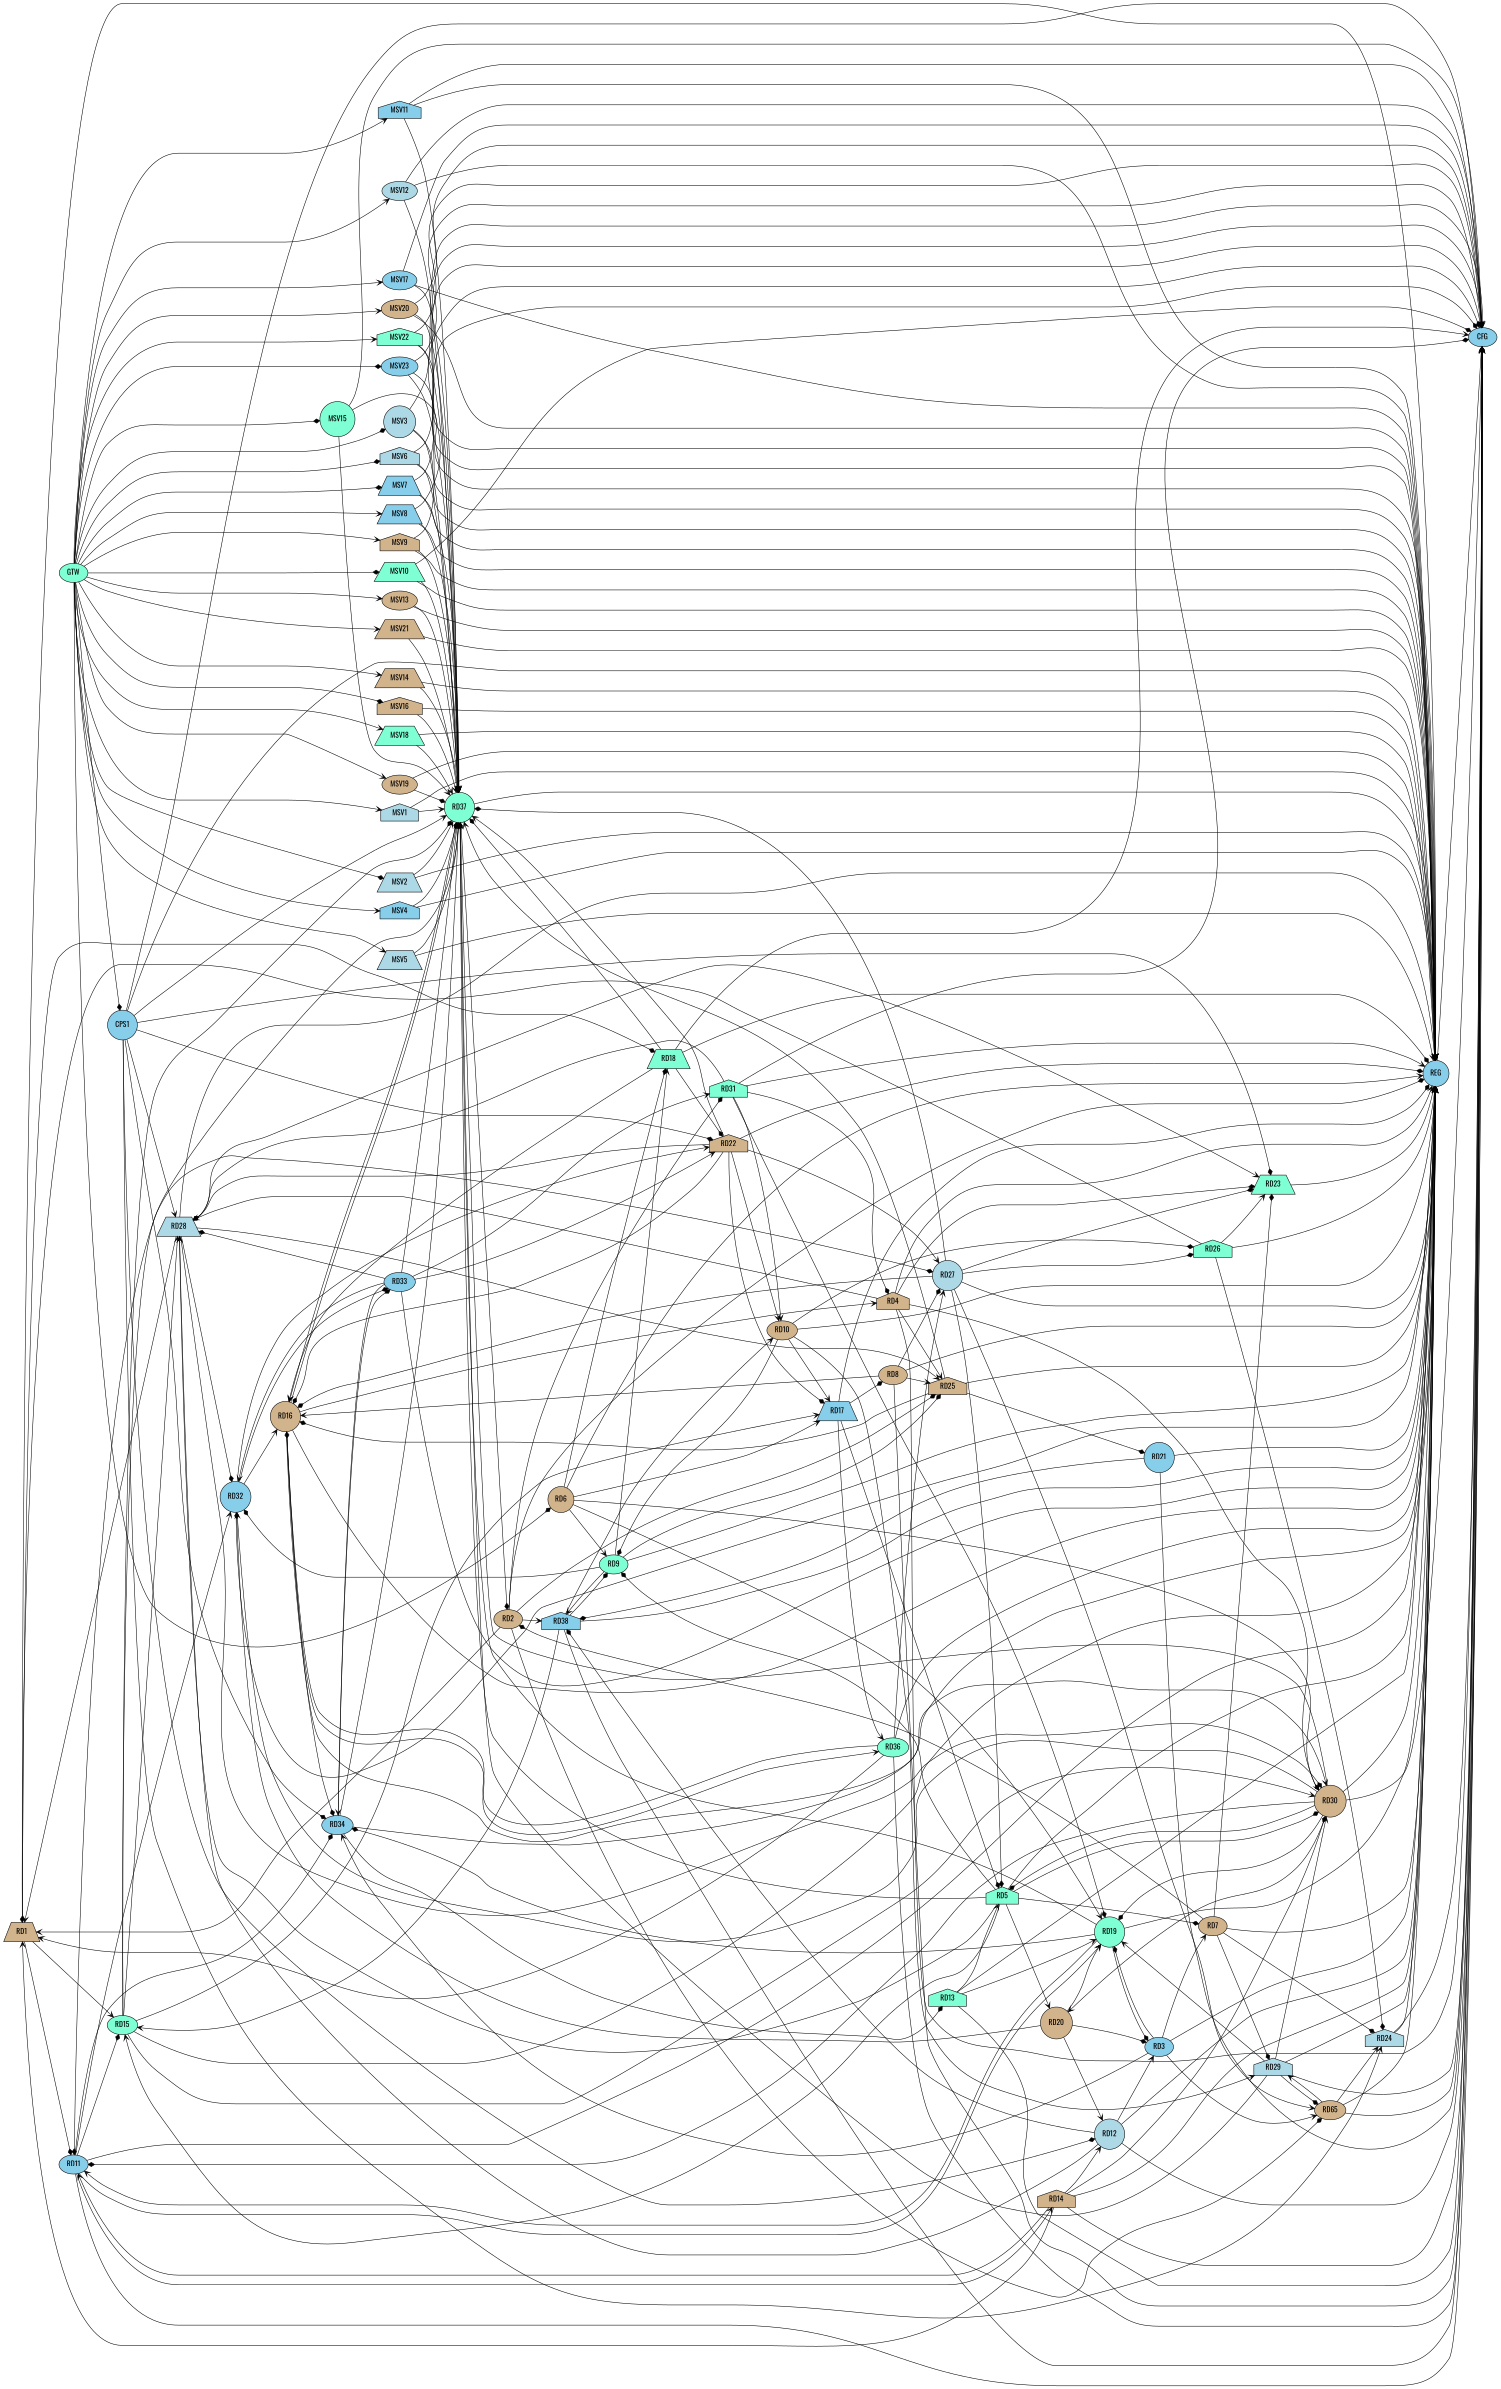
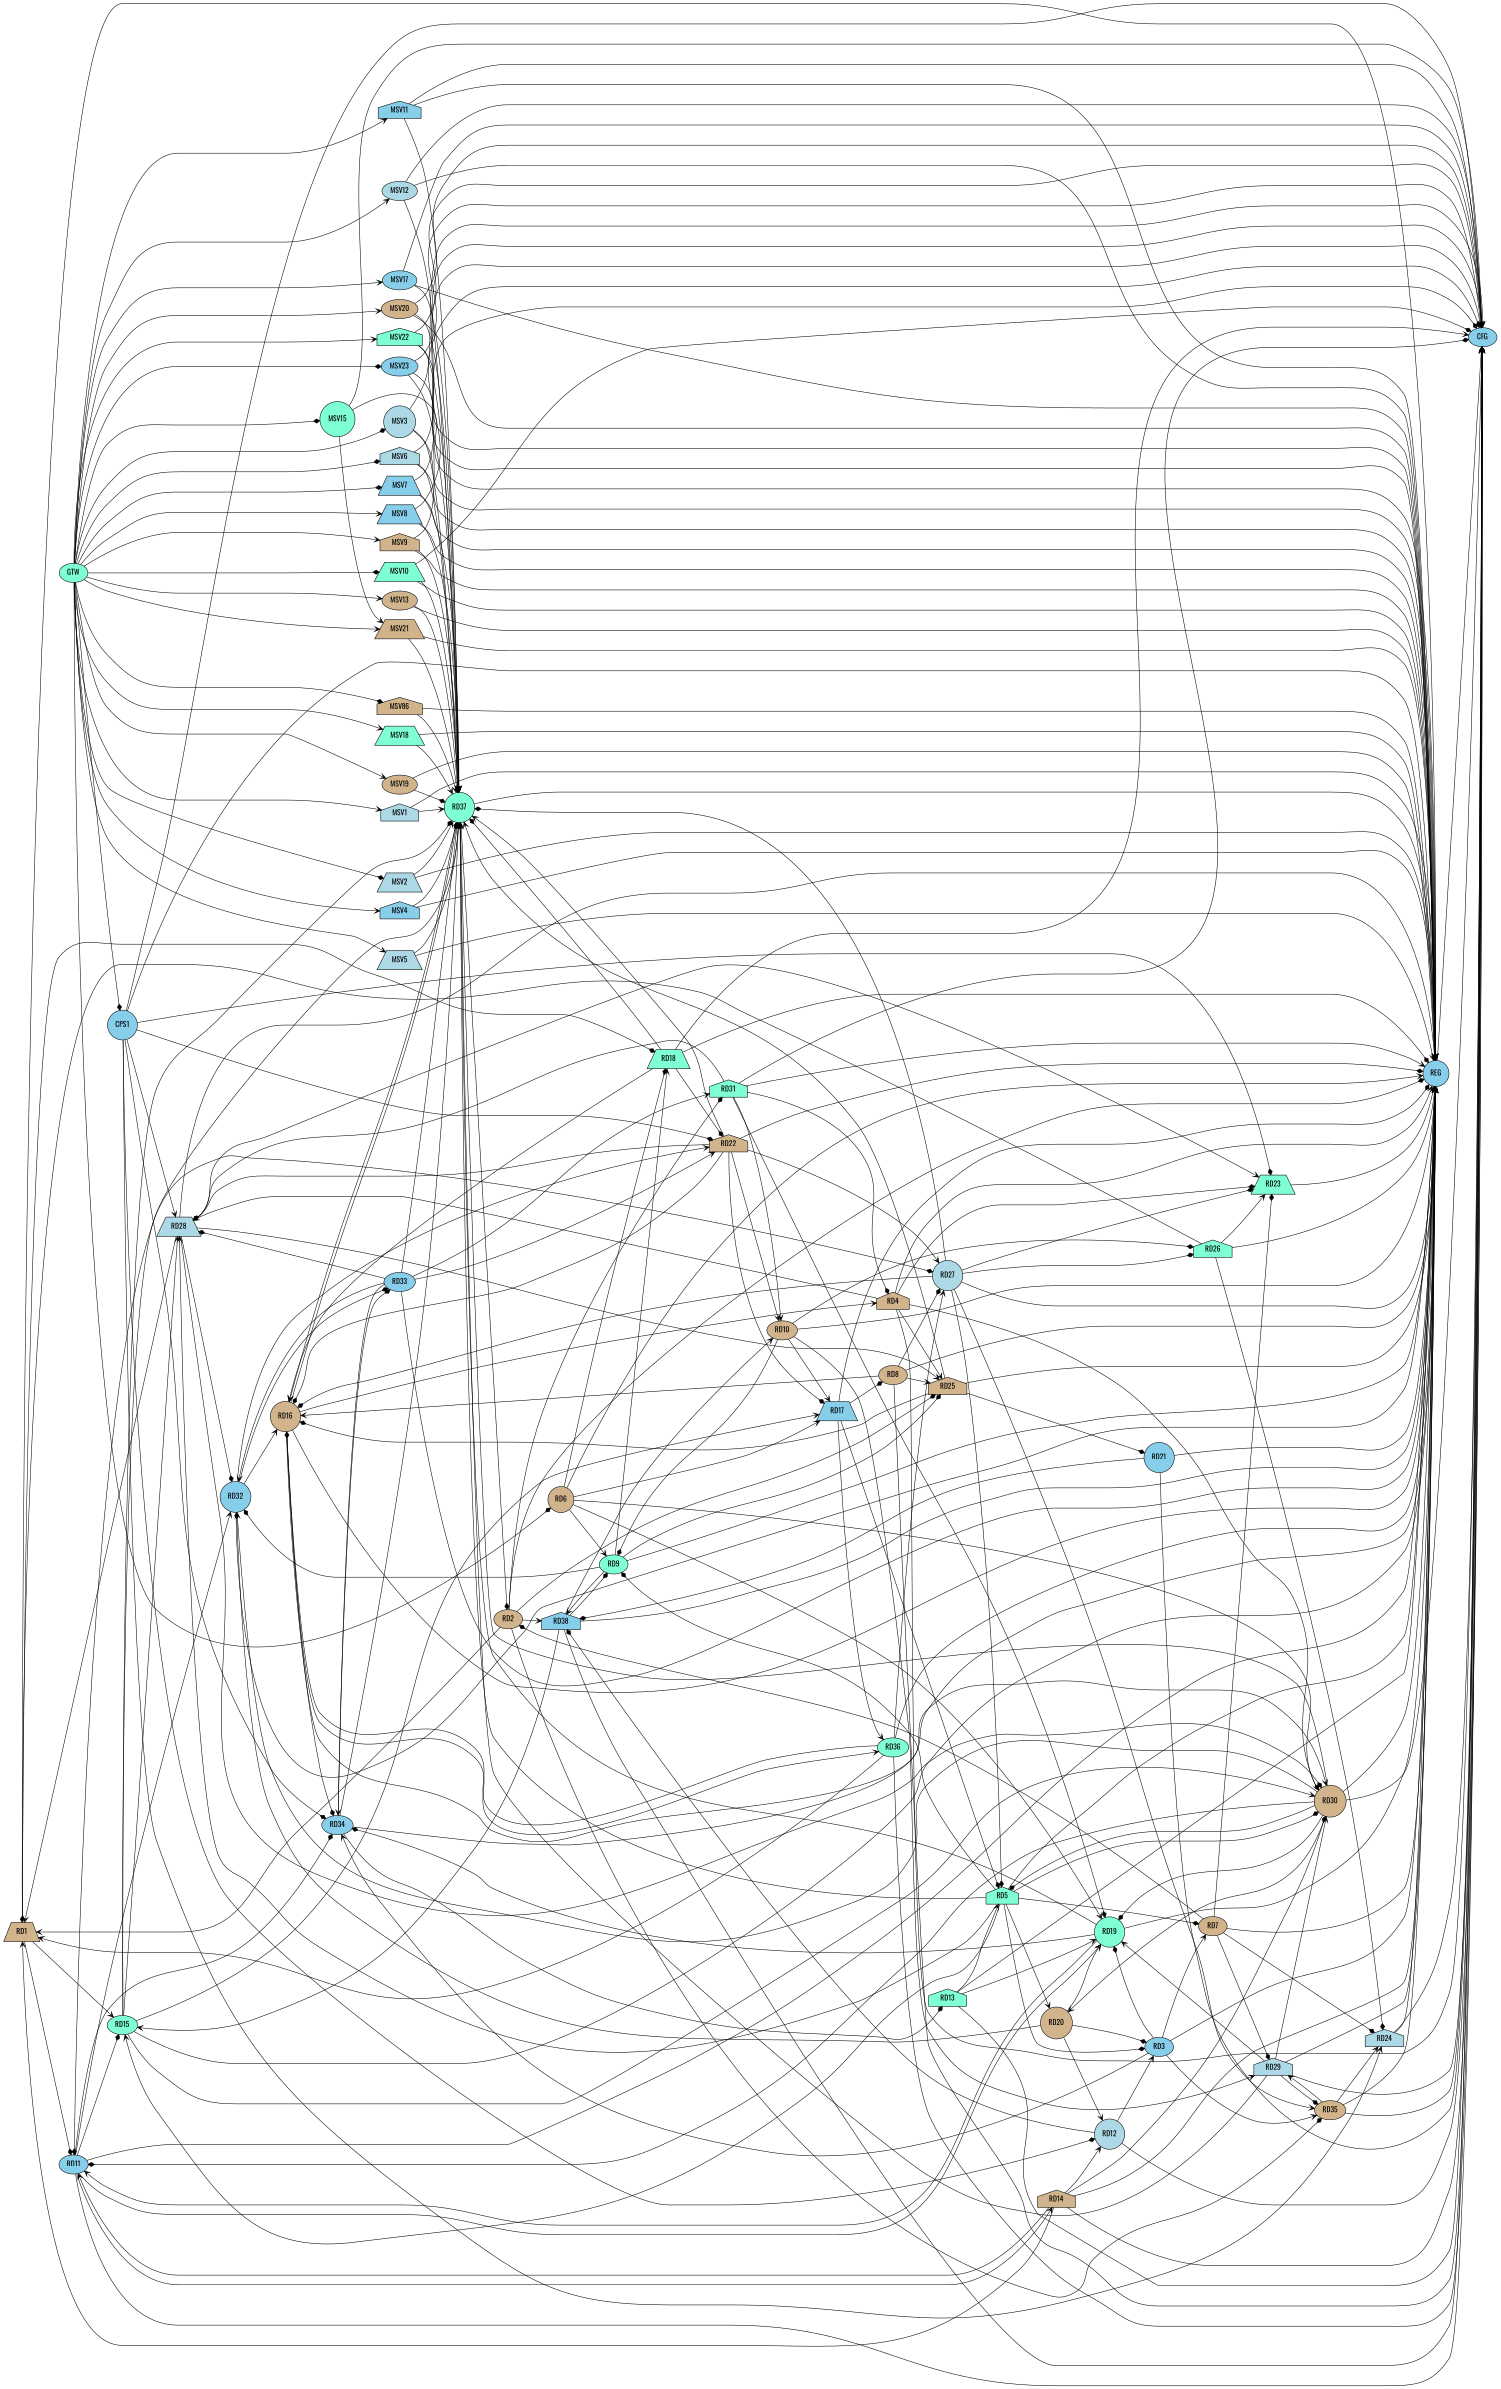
(354, 637) -> (350, 531)
(400, 678) -> none
(400, 707) -> (400, 707)
(281, 906) -> none
(1409, 1932) -> none
(1126, 1994) -> (1031, 2031)
(343, 2046) -> none
(1330, 2110) -> (1330, 2110)
